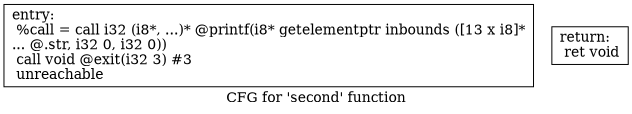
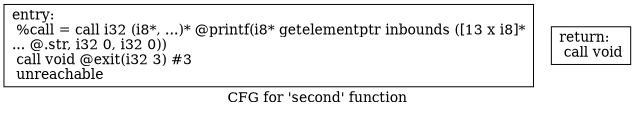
(590, 53) -> (591, 53)
